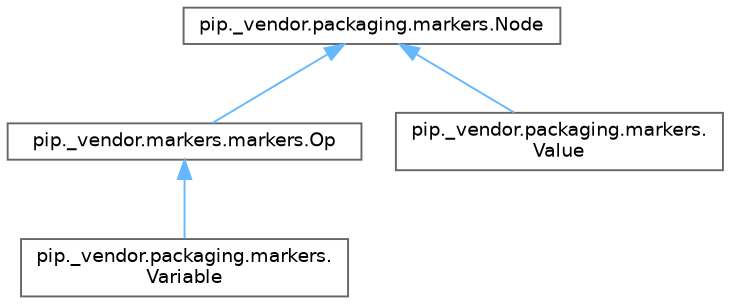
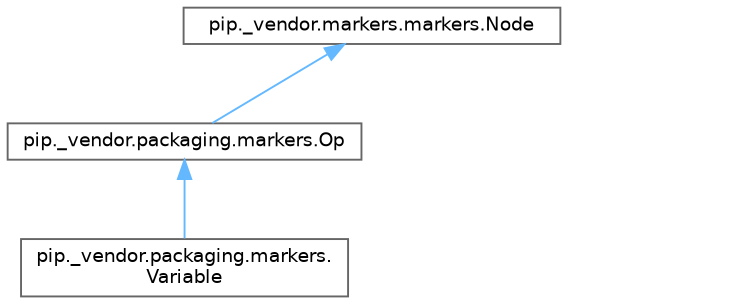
(372, 26) -> (372, 26)
(185, 142) -> (185, 142)
(559, 142) -> none
